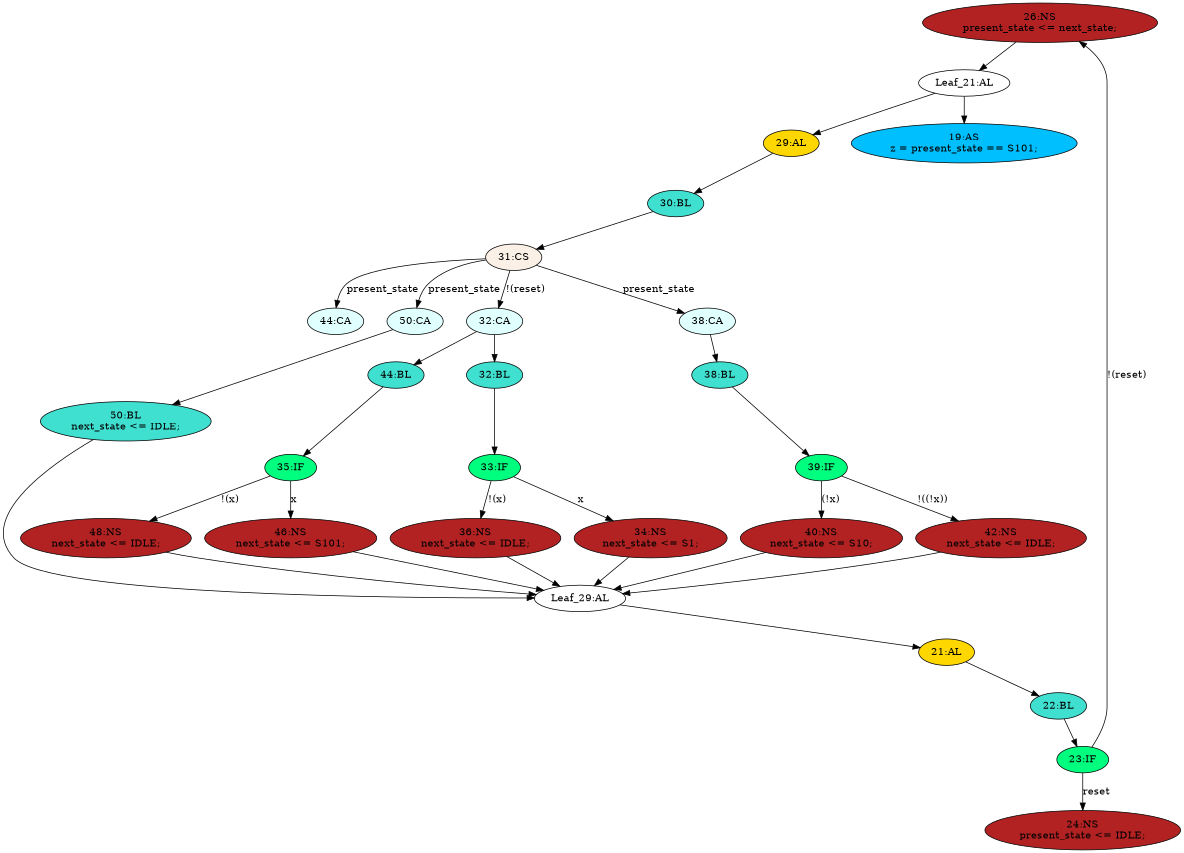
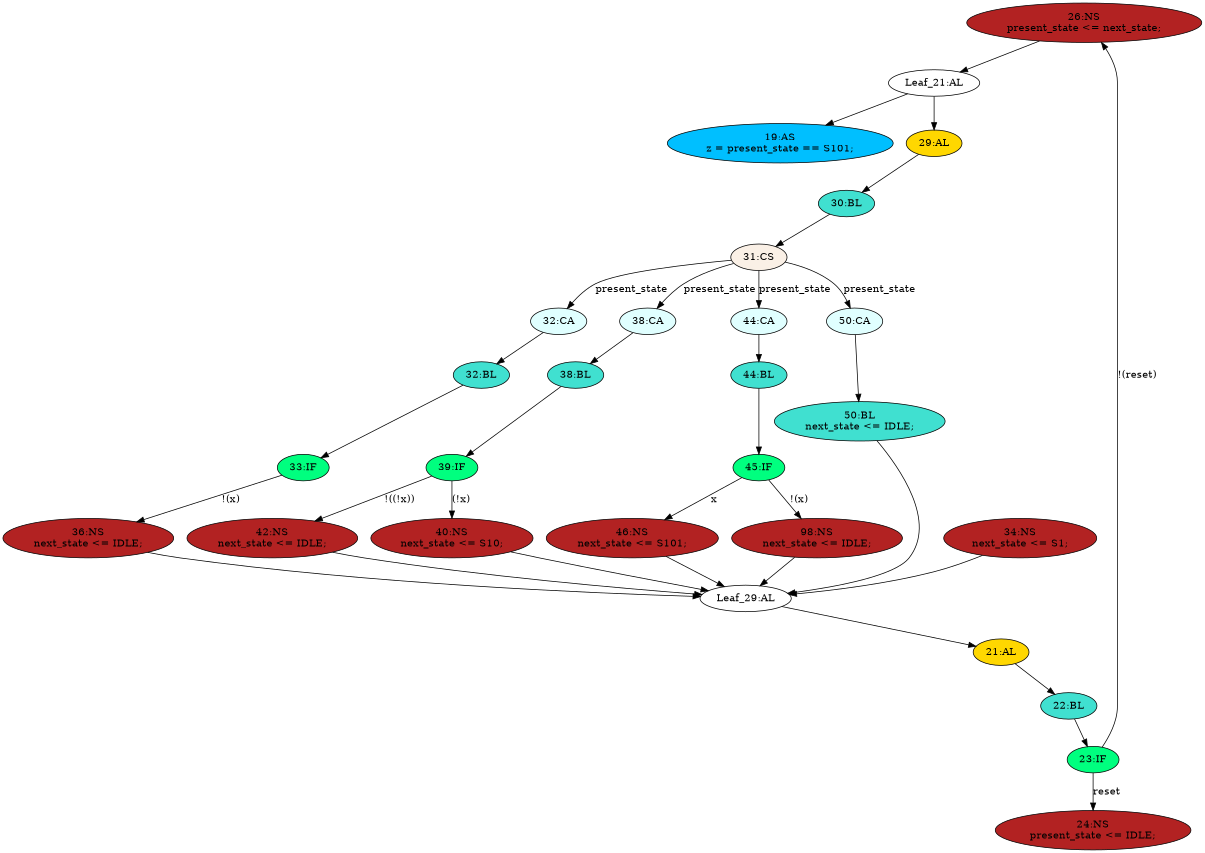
(526, 289) -> (632, 289)
(449, 346) -> (759, 345)
(291, 468) -> (759, 468)
(560, 497) -> none
(106, 538) -> (817, 538)
